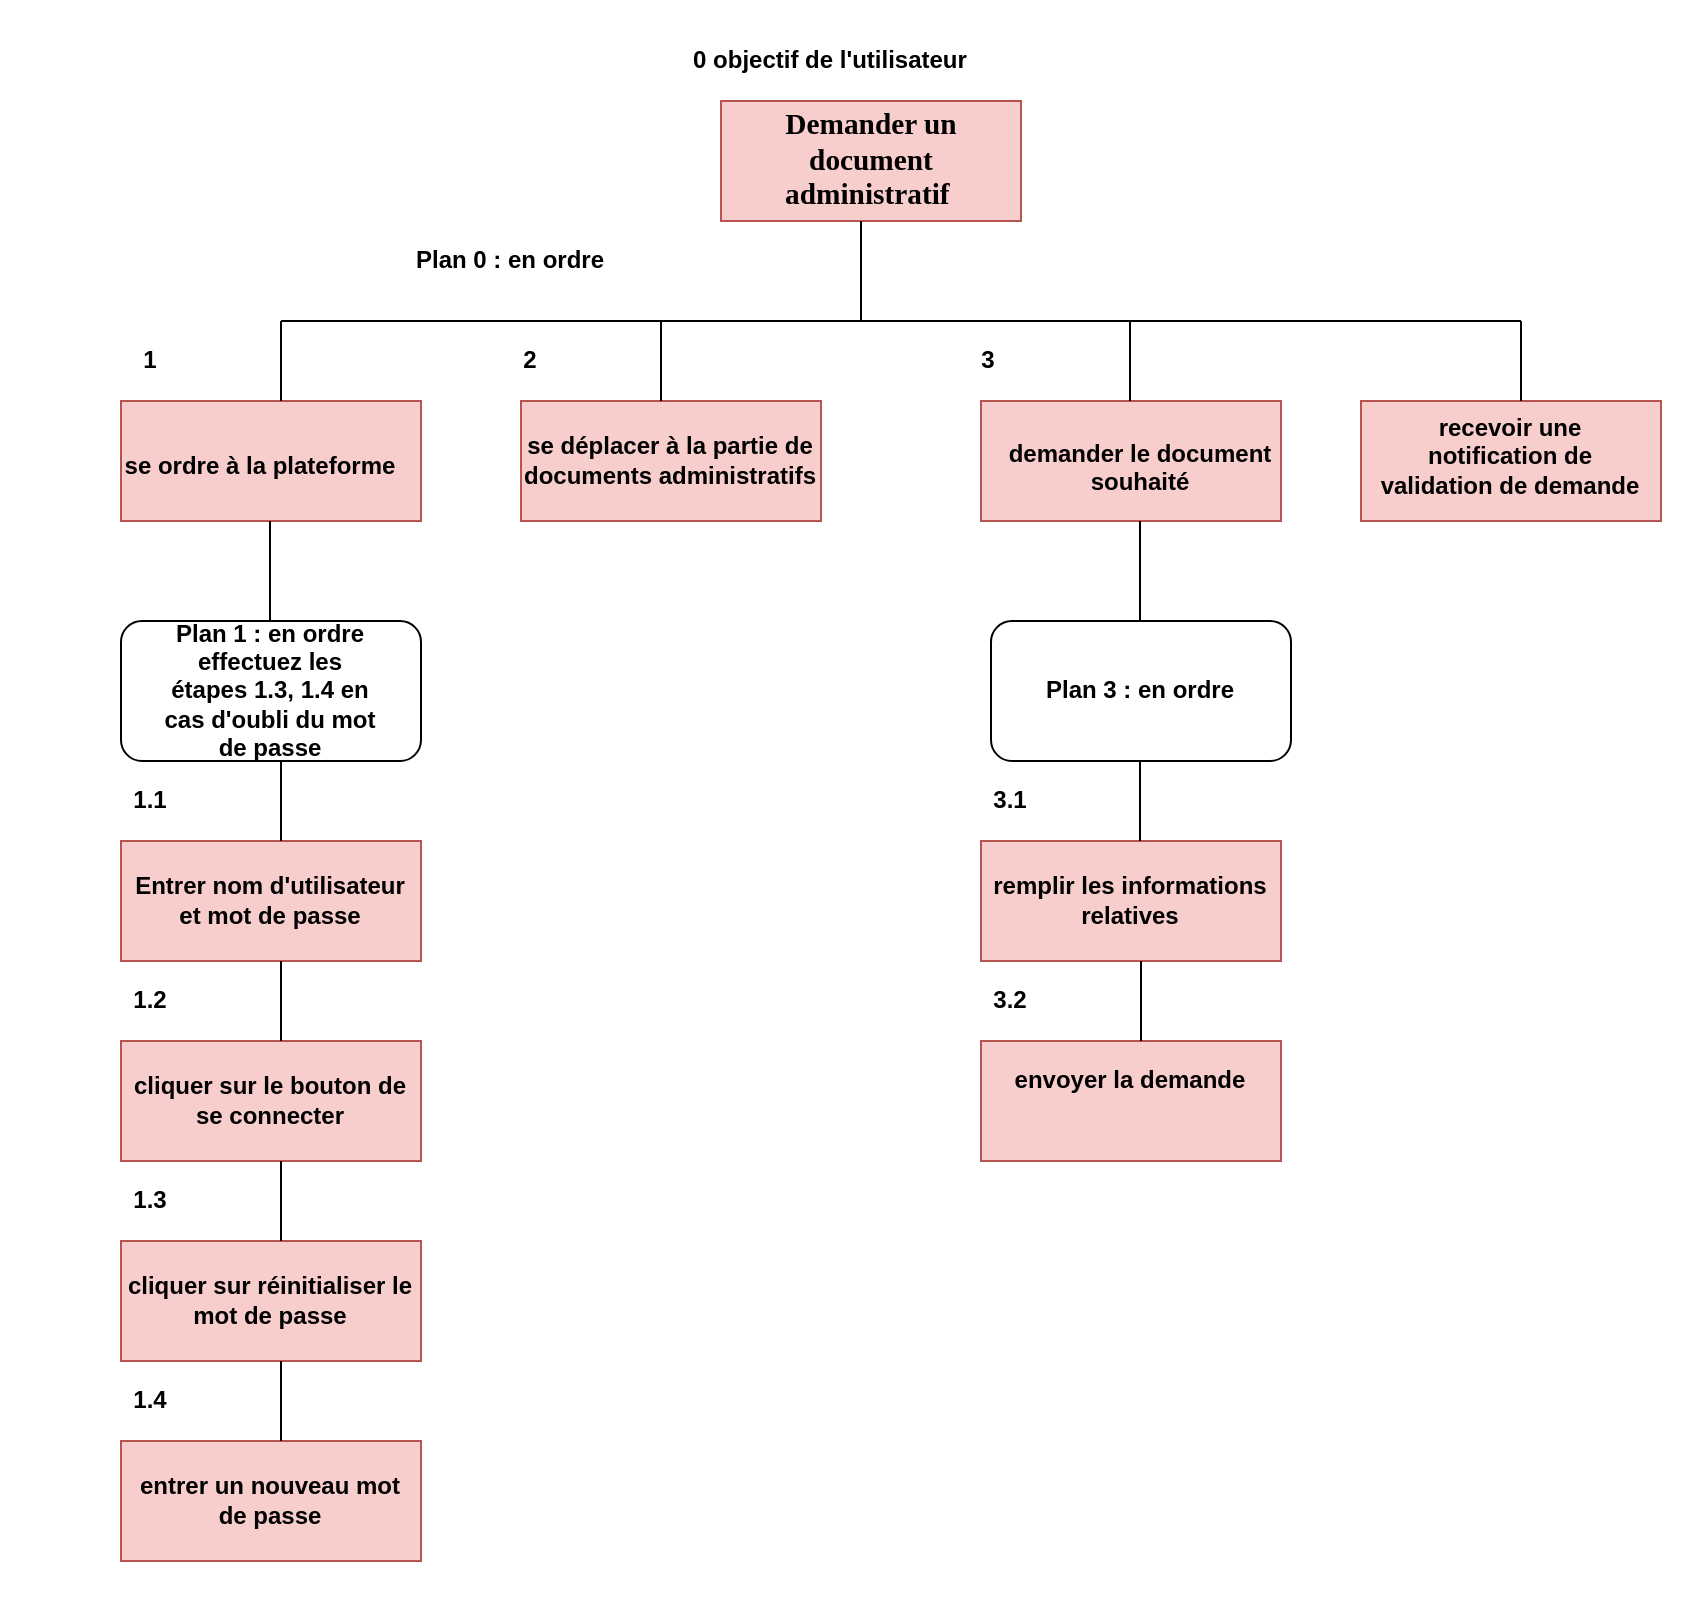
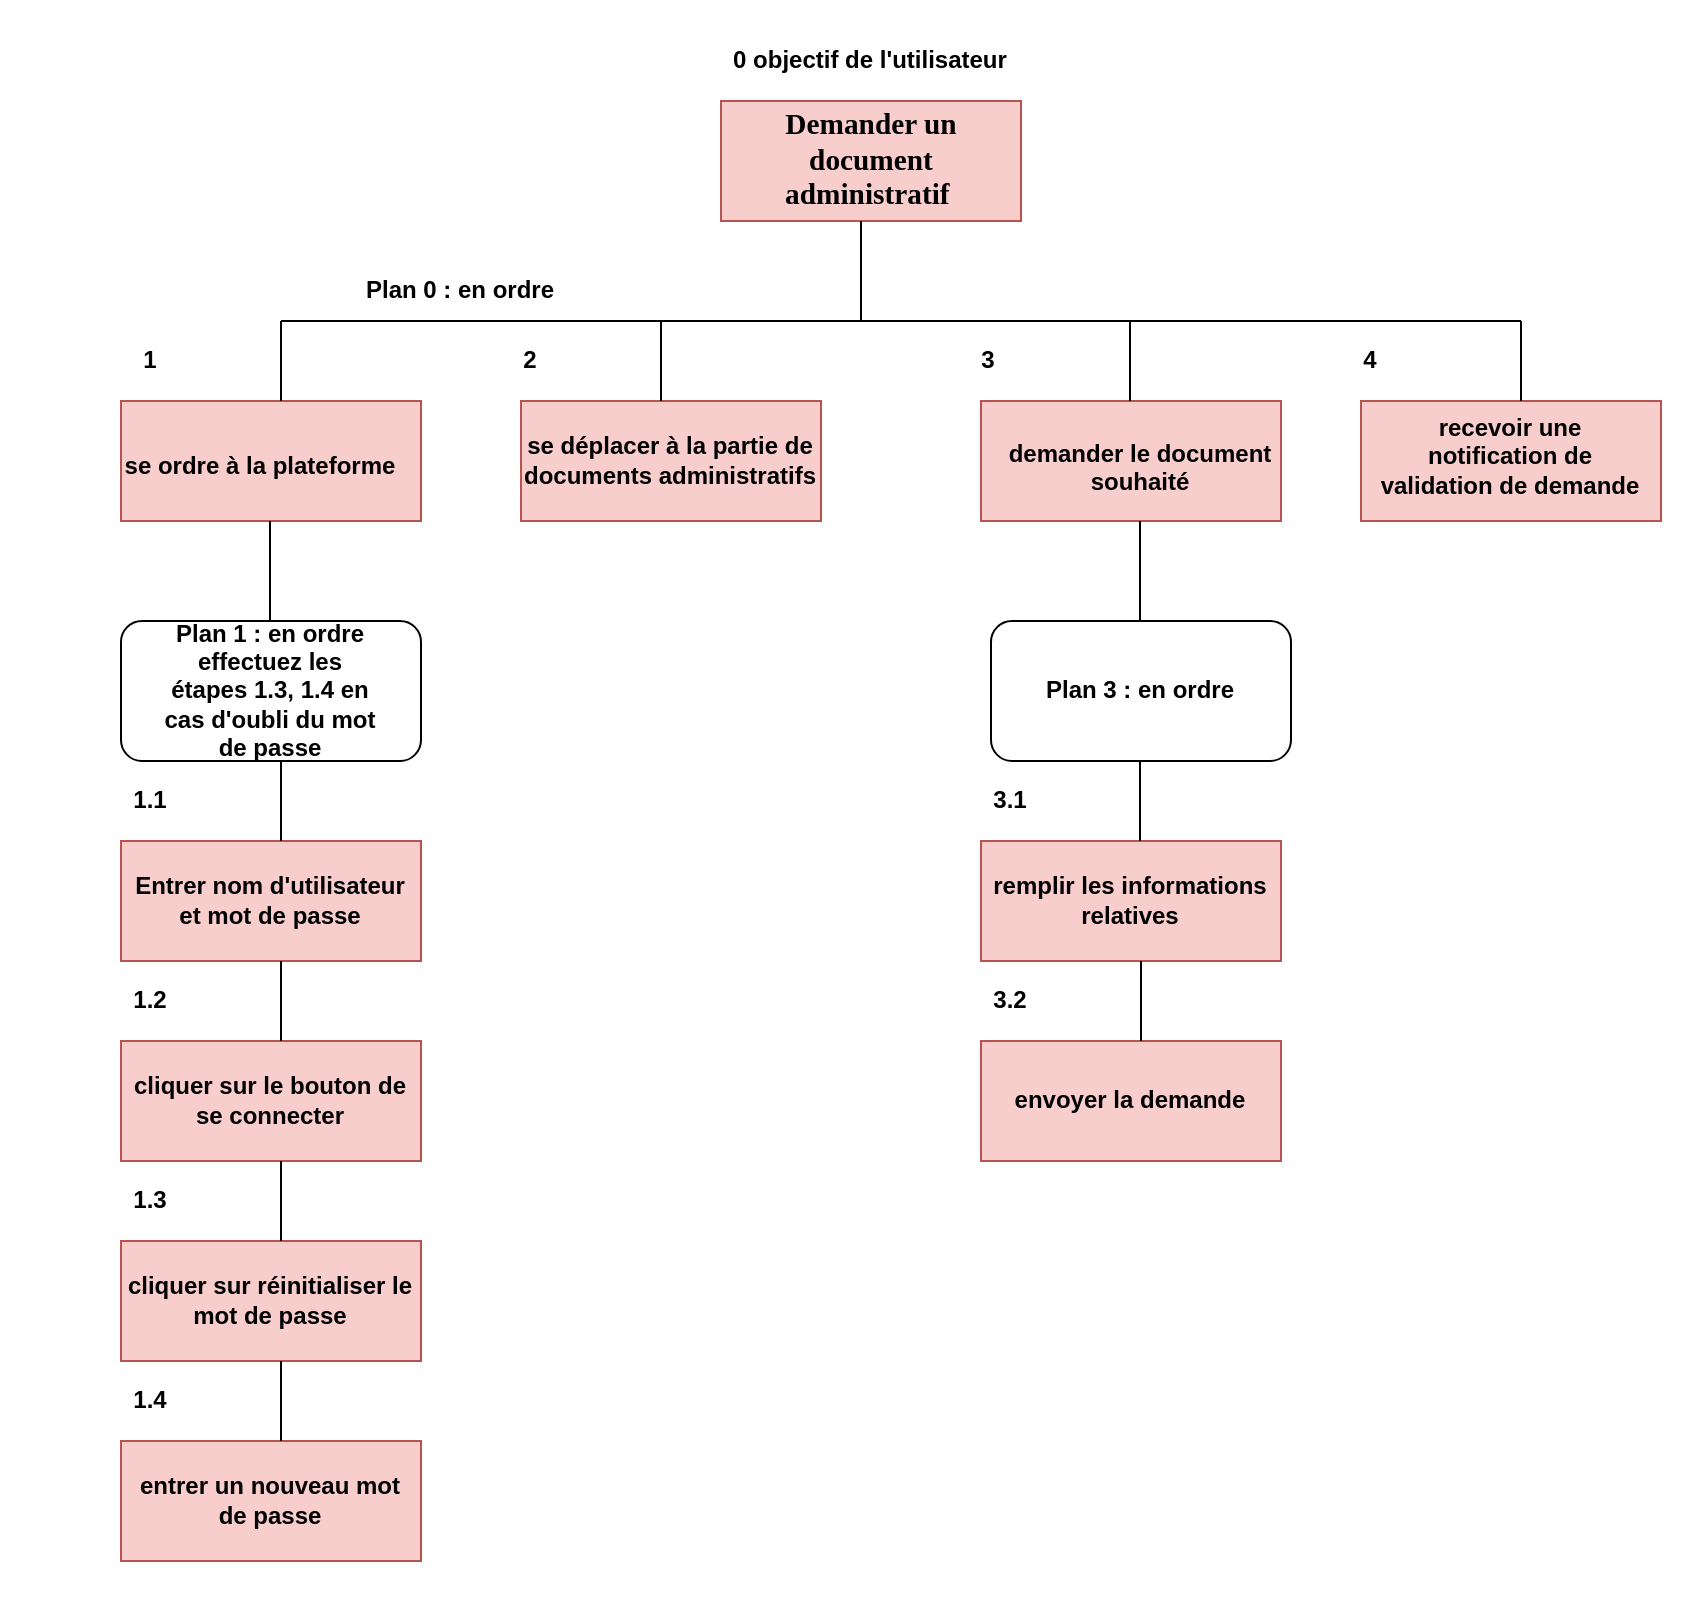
(831, 61) -> (871, 61)
(511, 261) -> (461, 291)
none -> (1371, 361)
(1131, 1081) -> (1131, 1101)
